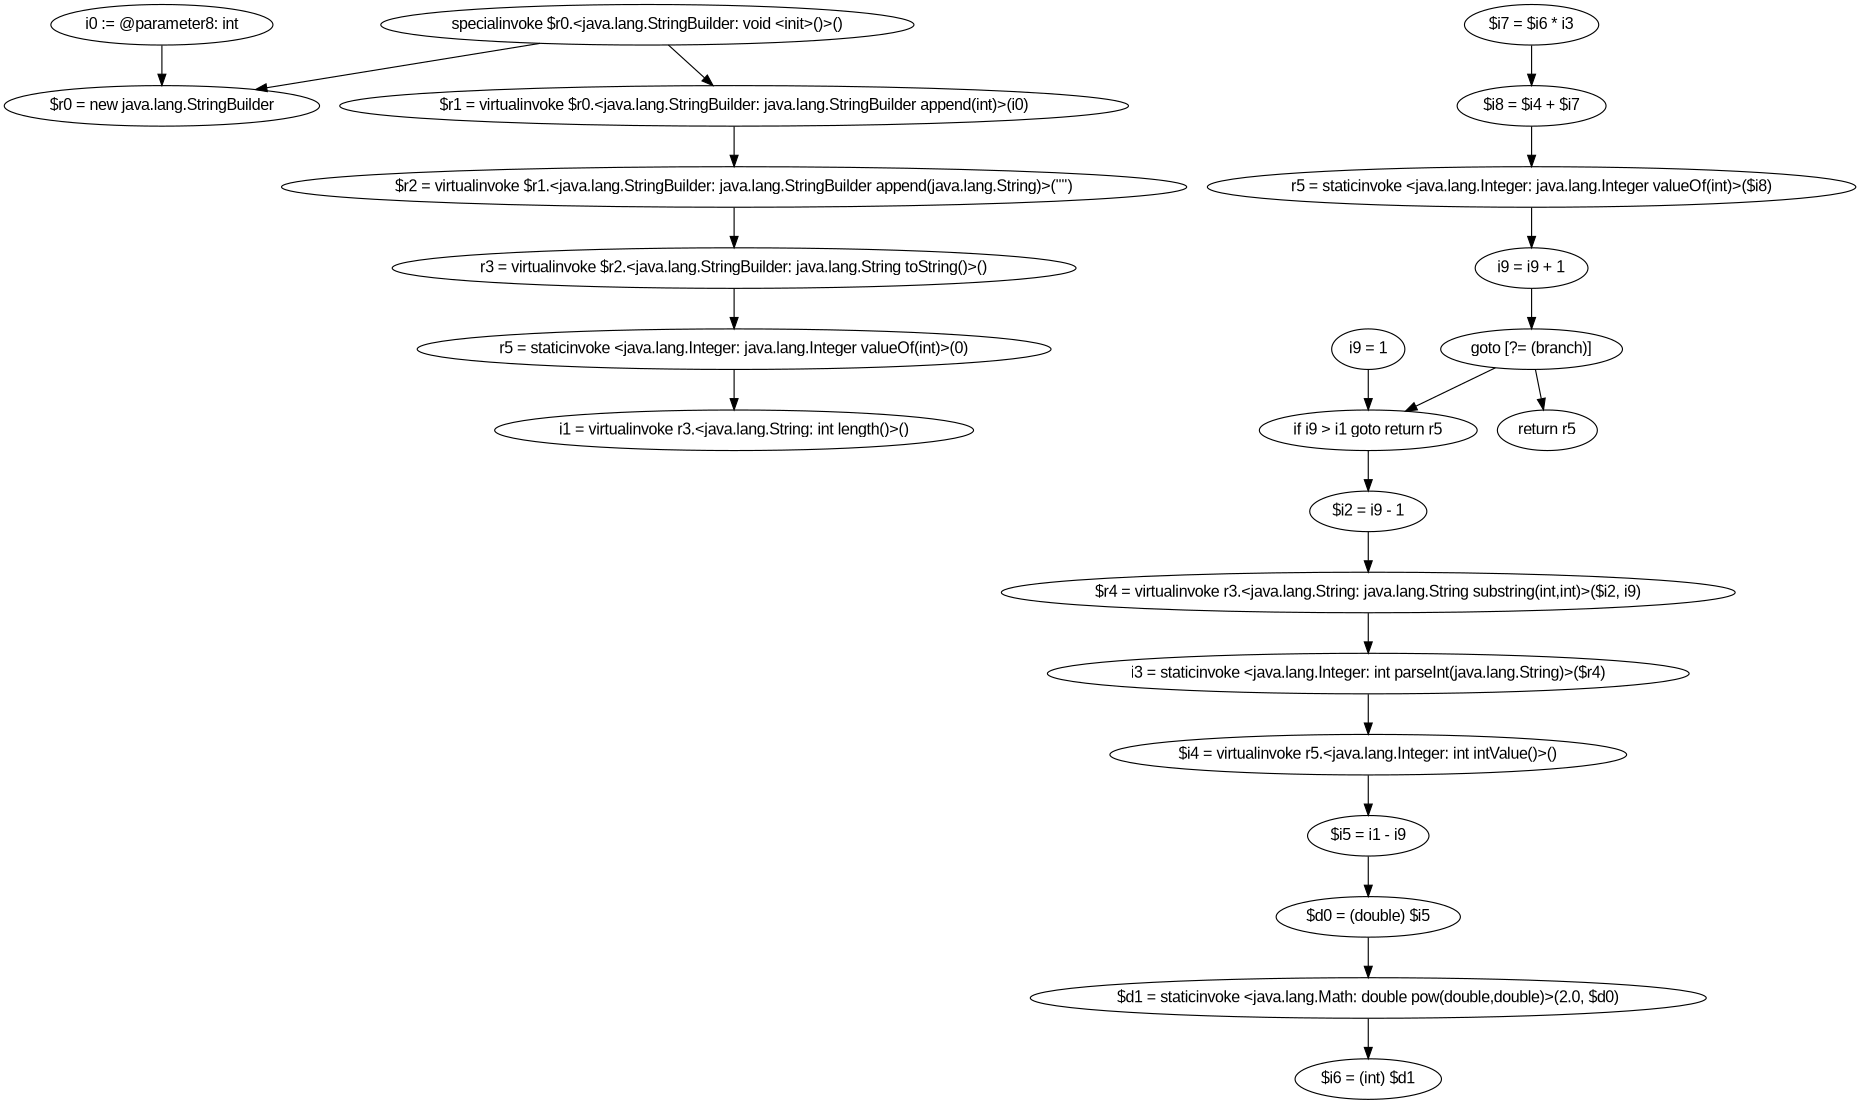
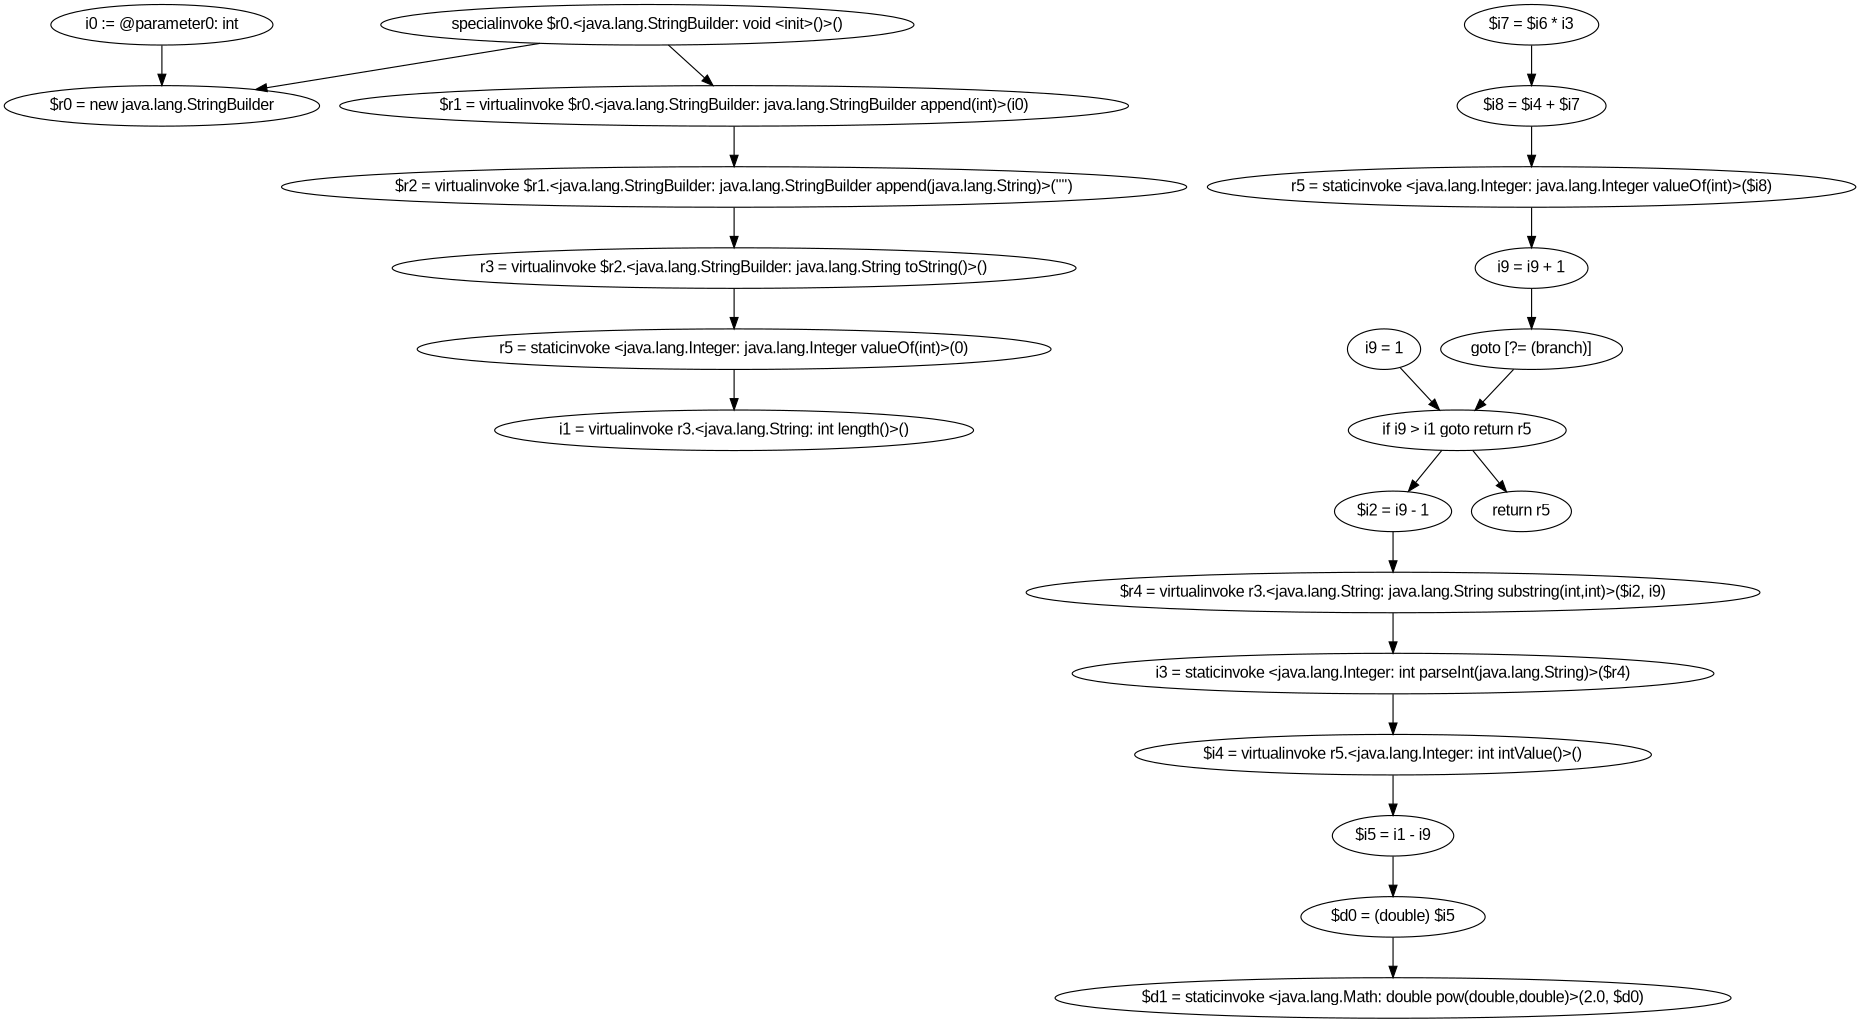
(162, 25) -> (162, 25)
(1538, 384) -> (1486, 467)
(1368, 1079) -> none
